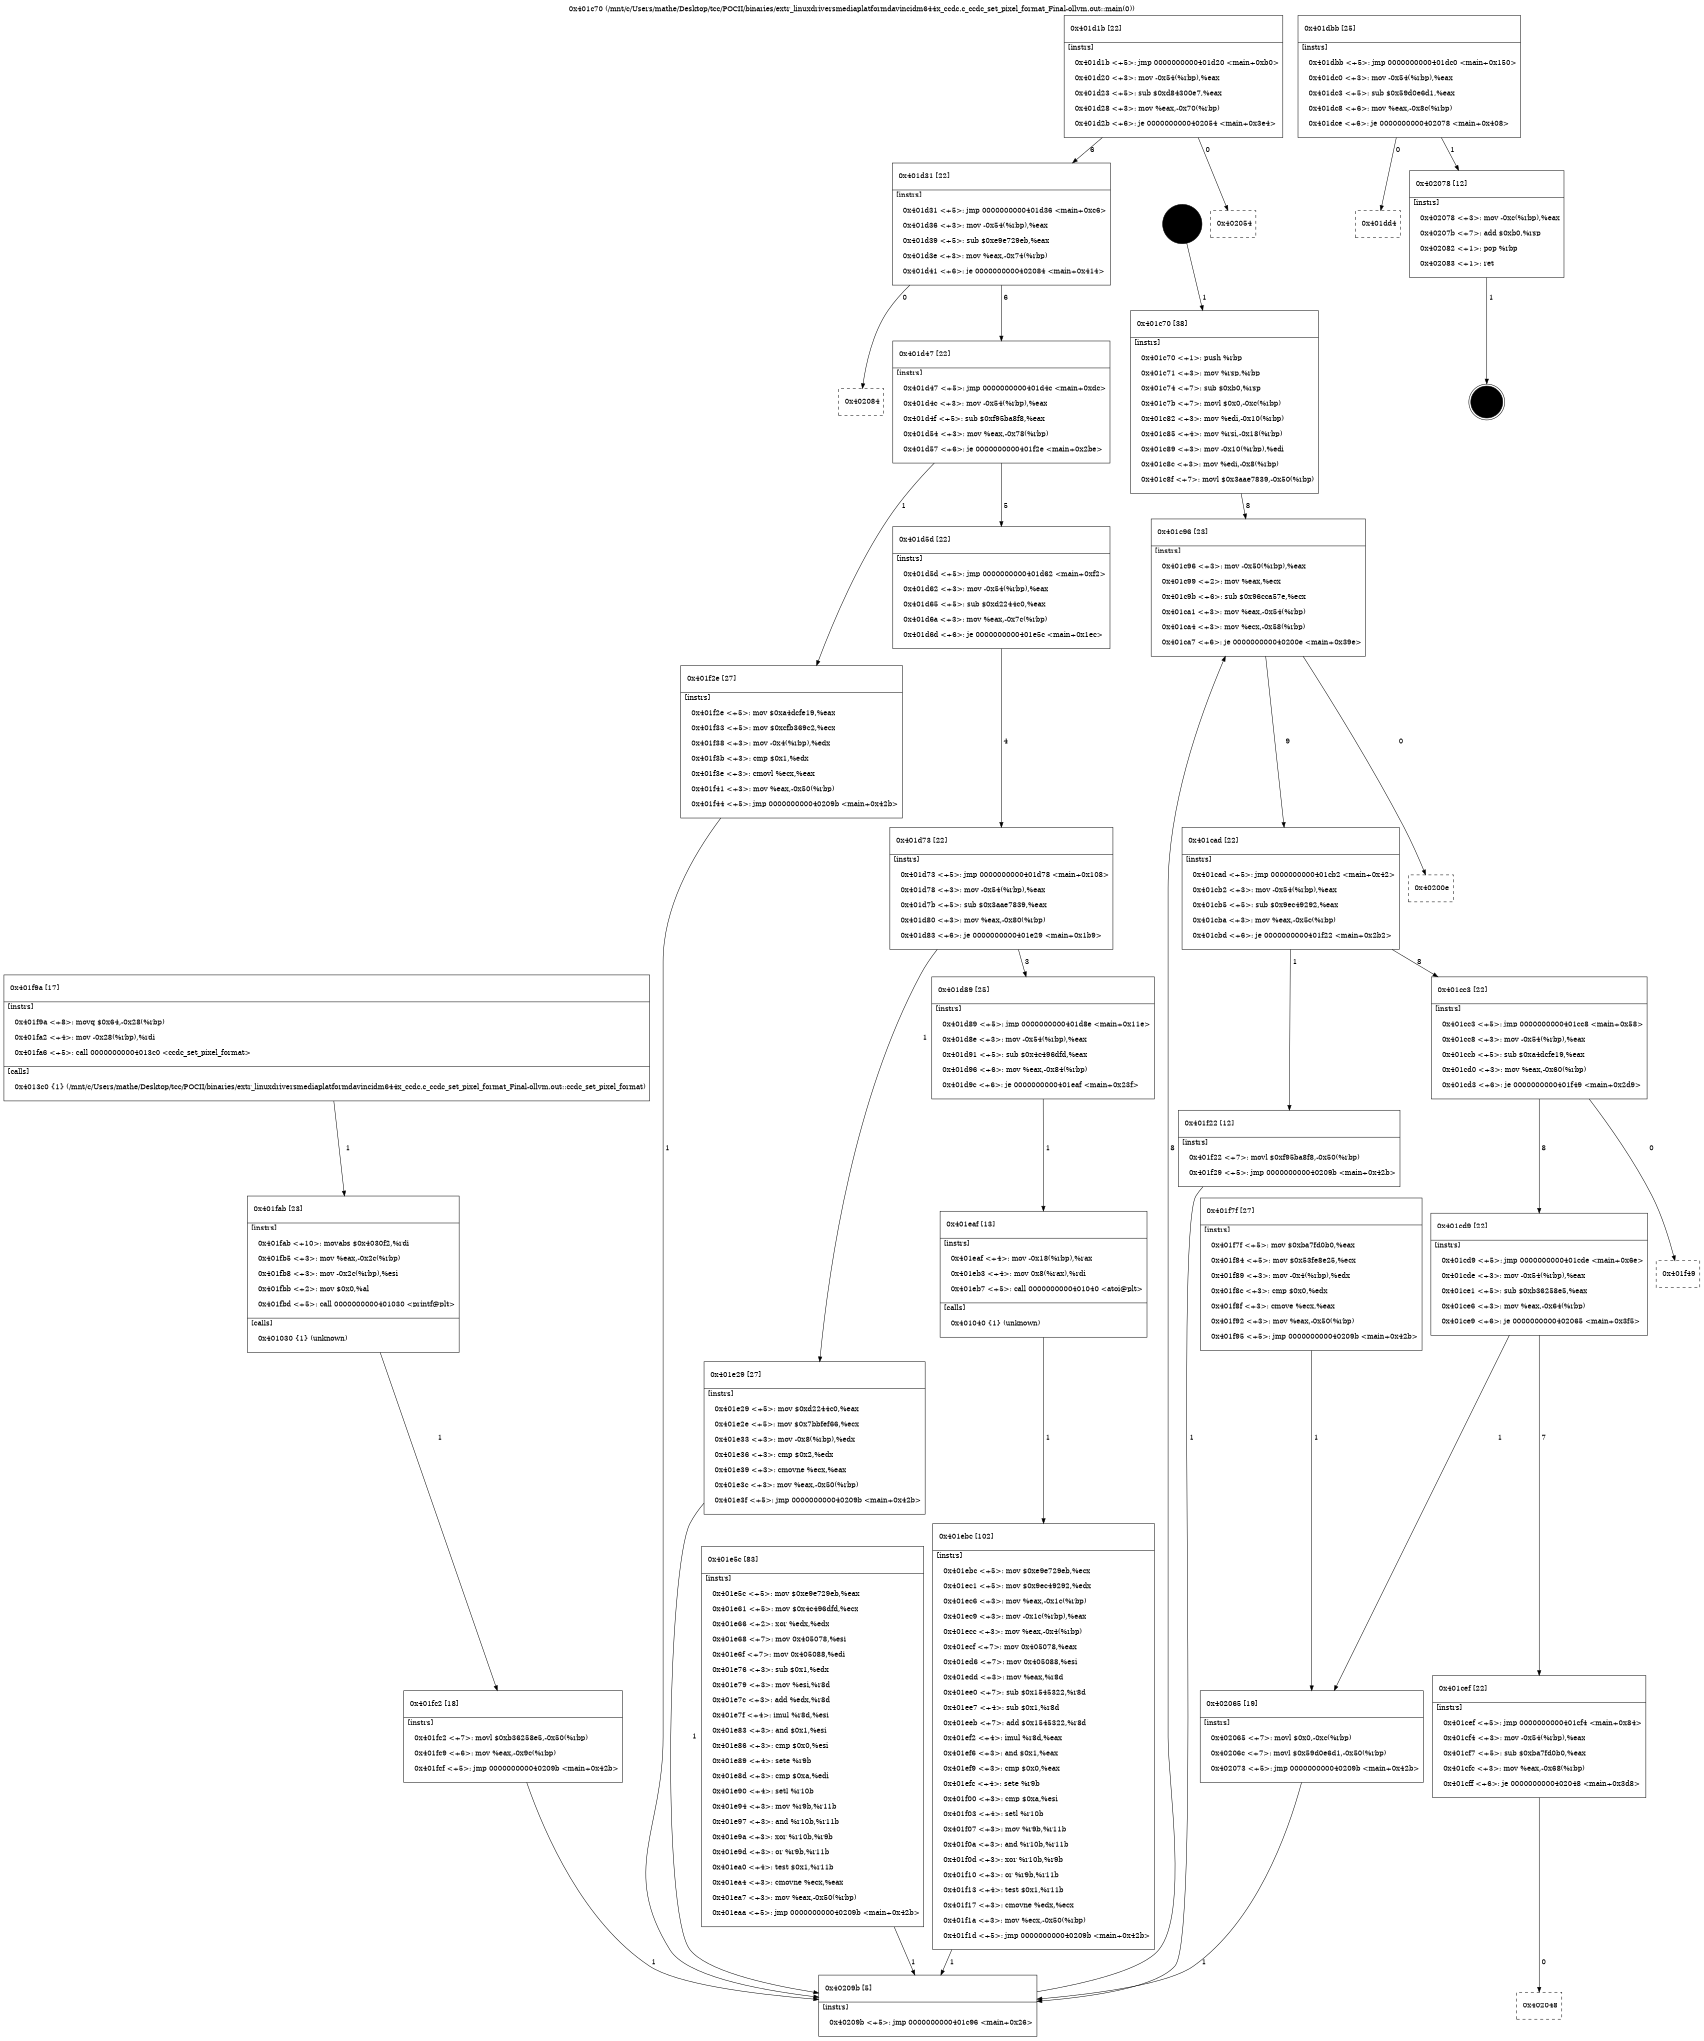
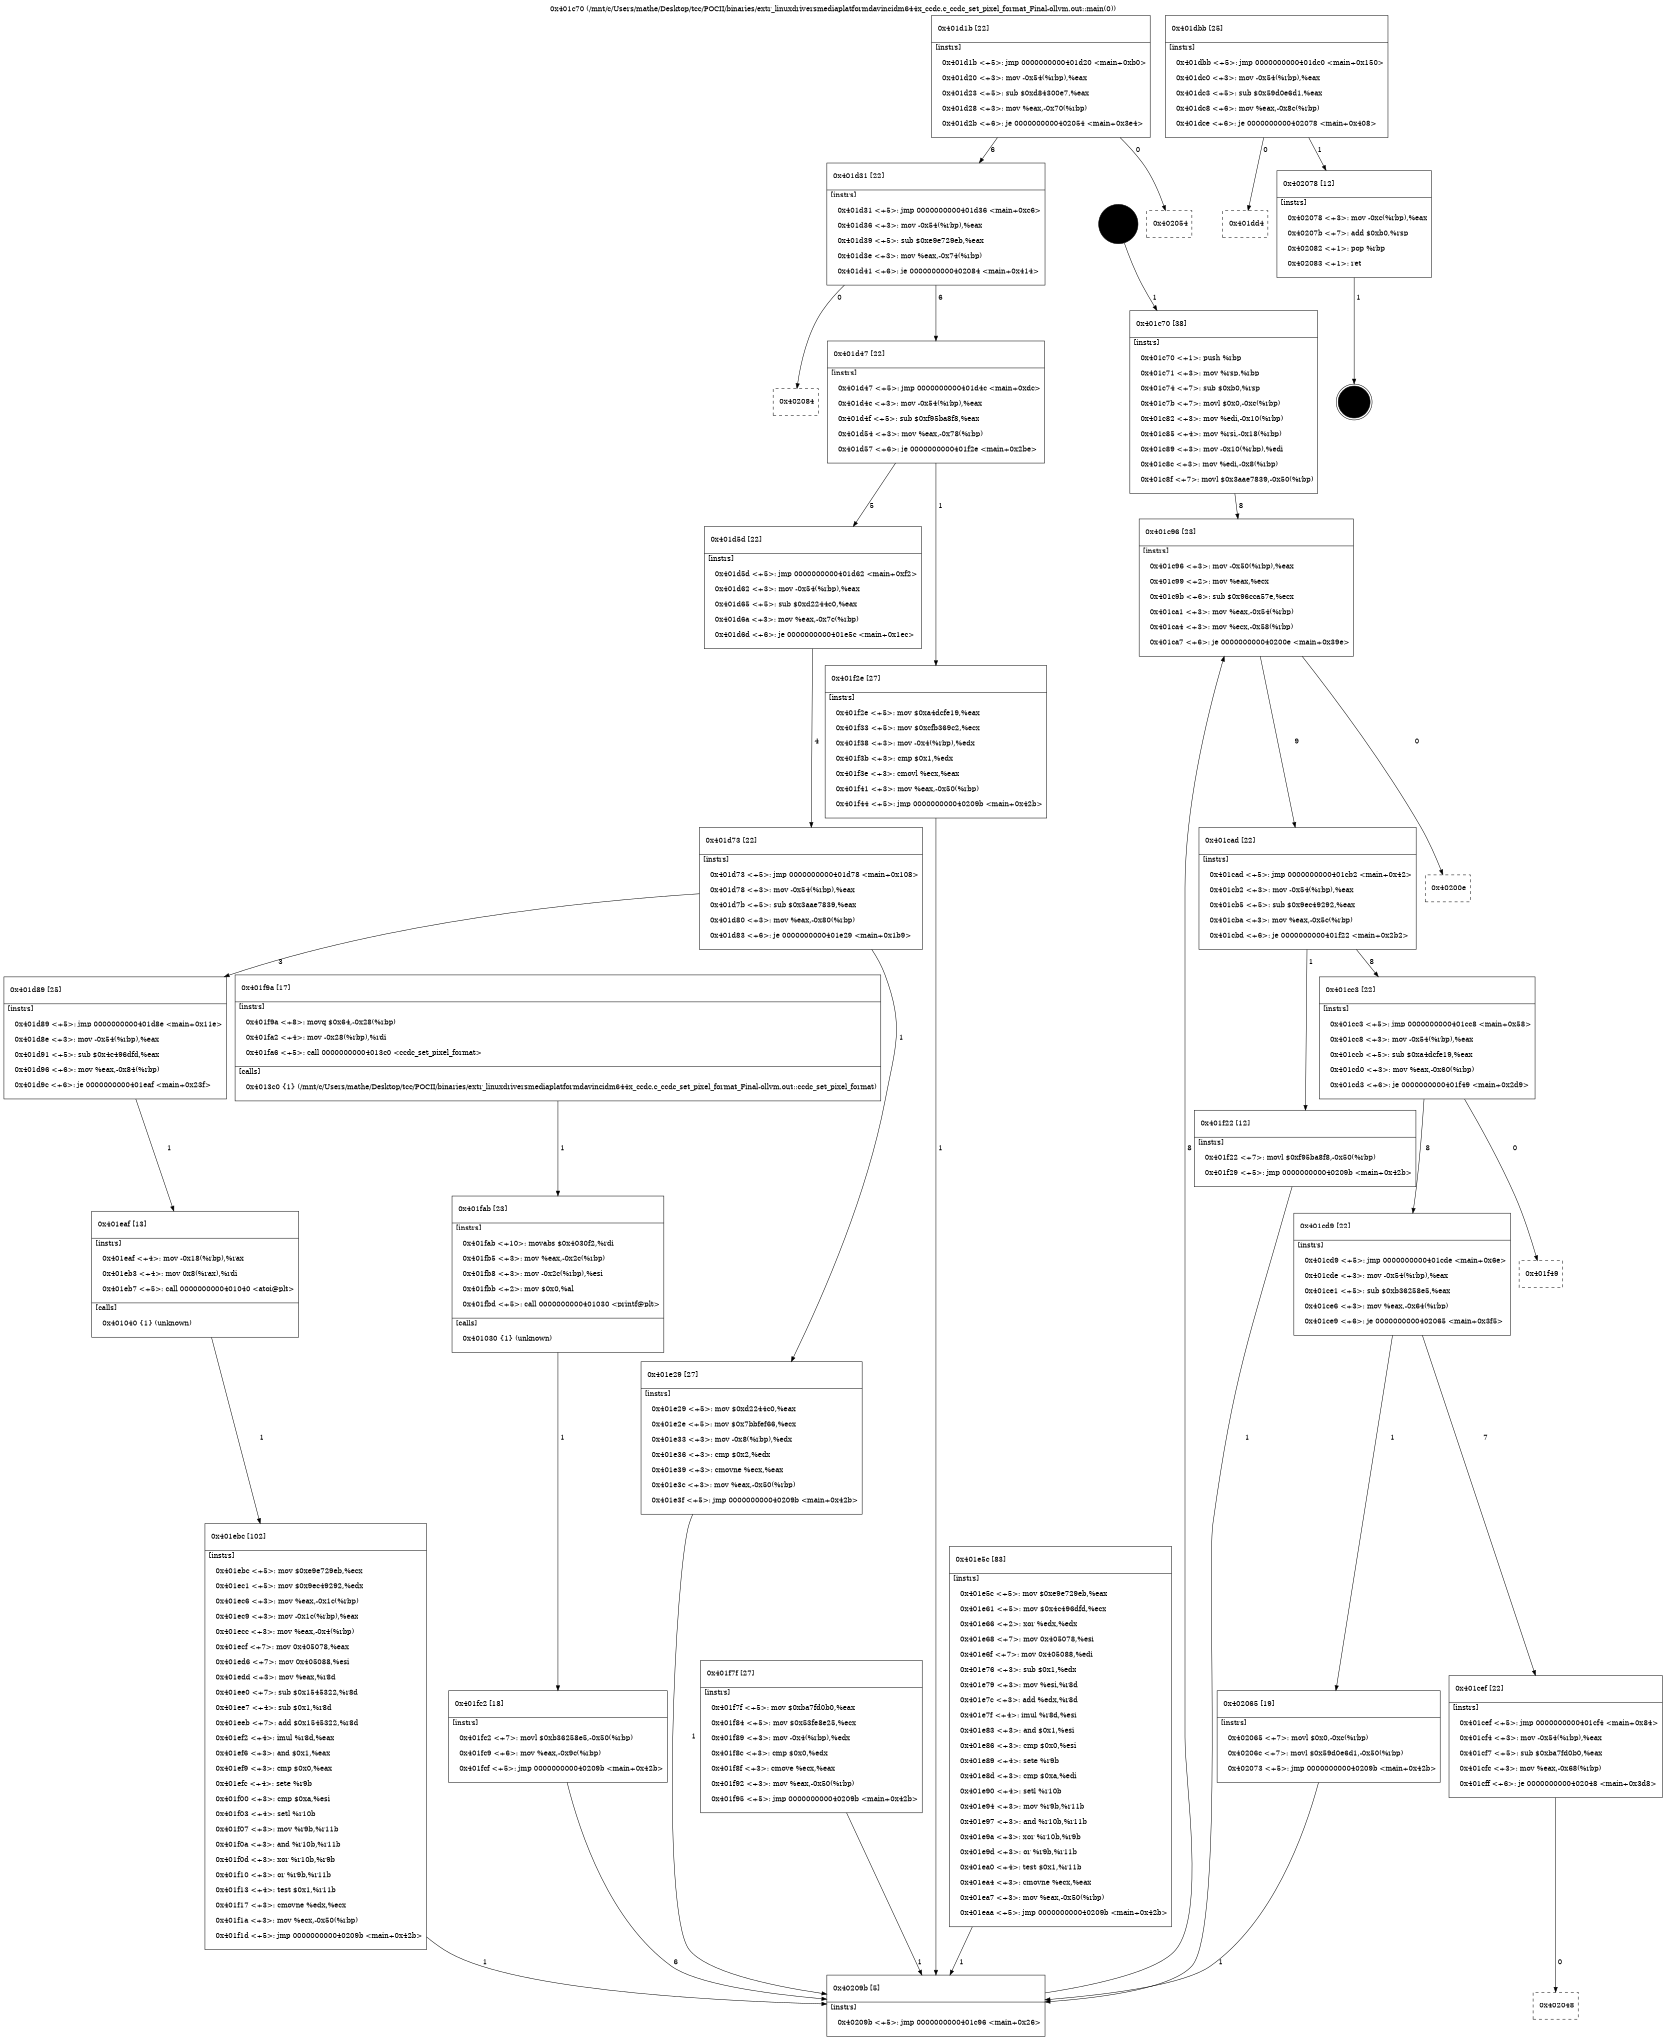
(1312, 1518) -> (883, 1892)
(653, 1962) -> (675, 1962)
